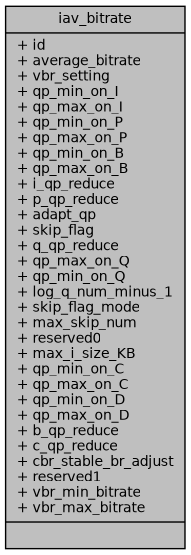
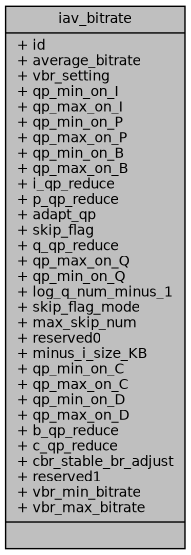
(76, 354) -> (83, 354)
